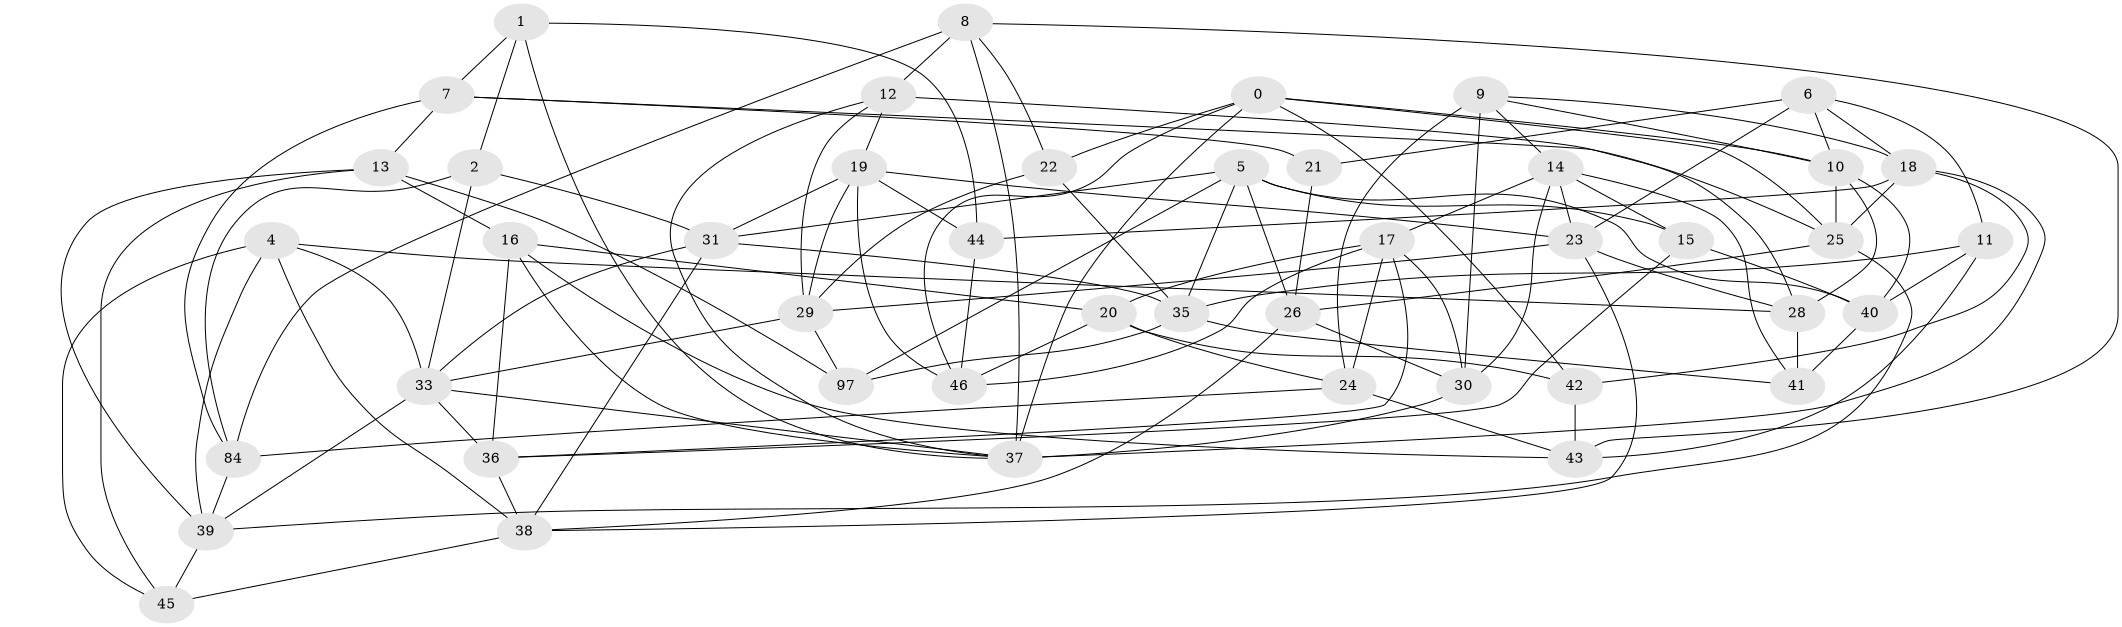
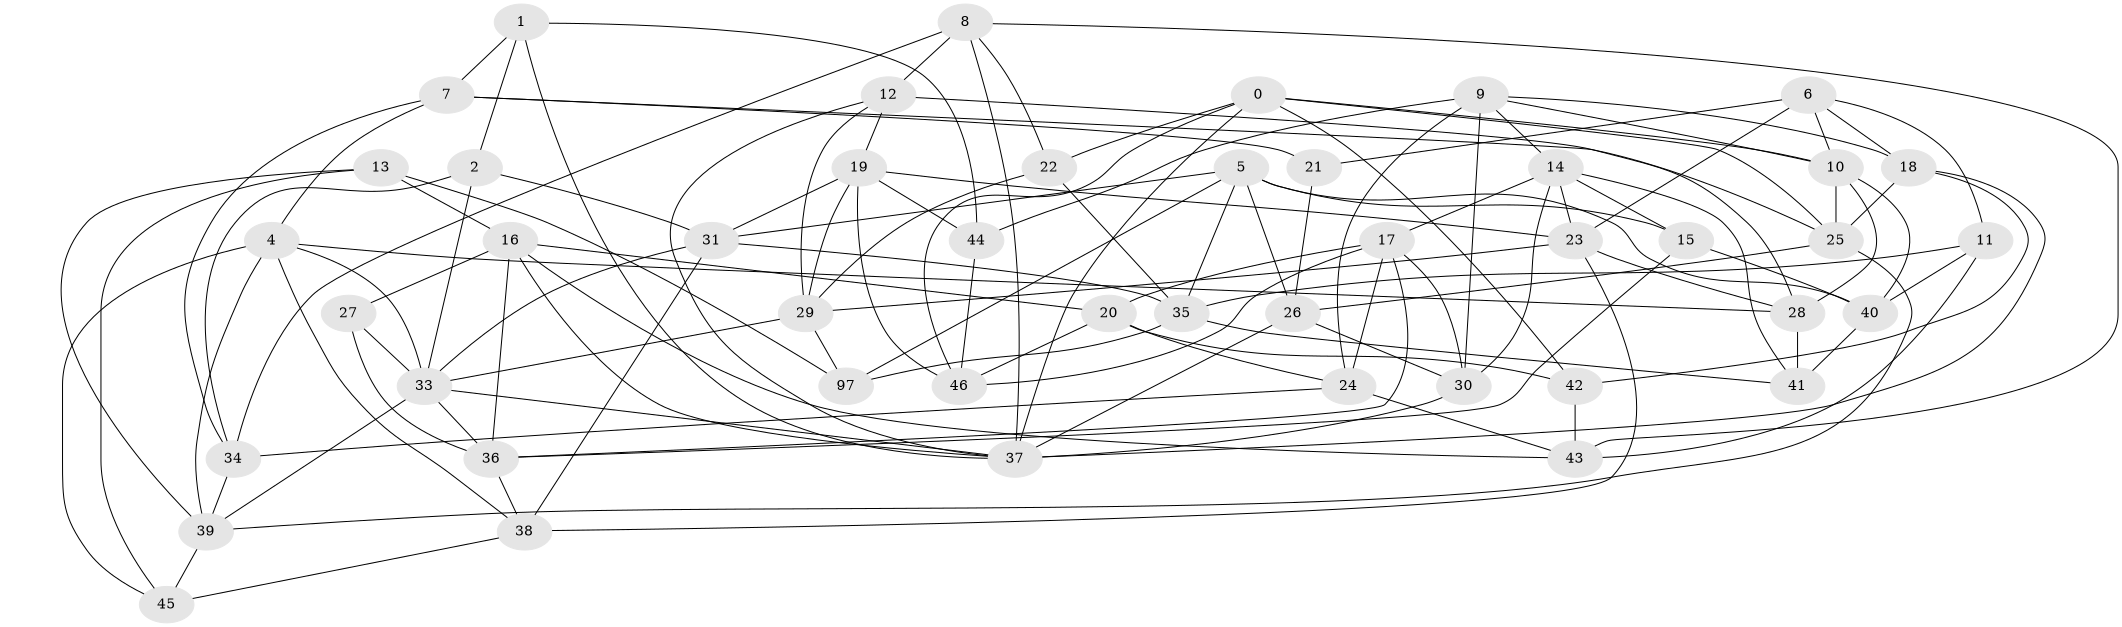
(414, 131) -> (342, 152)
(1491, 213) -> (1210, 148)
none -> (349, 313)
(233, 459) -> (233, 459)
(938, 499) -> (1154, 386)
